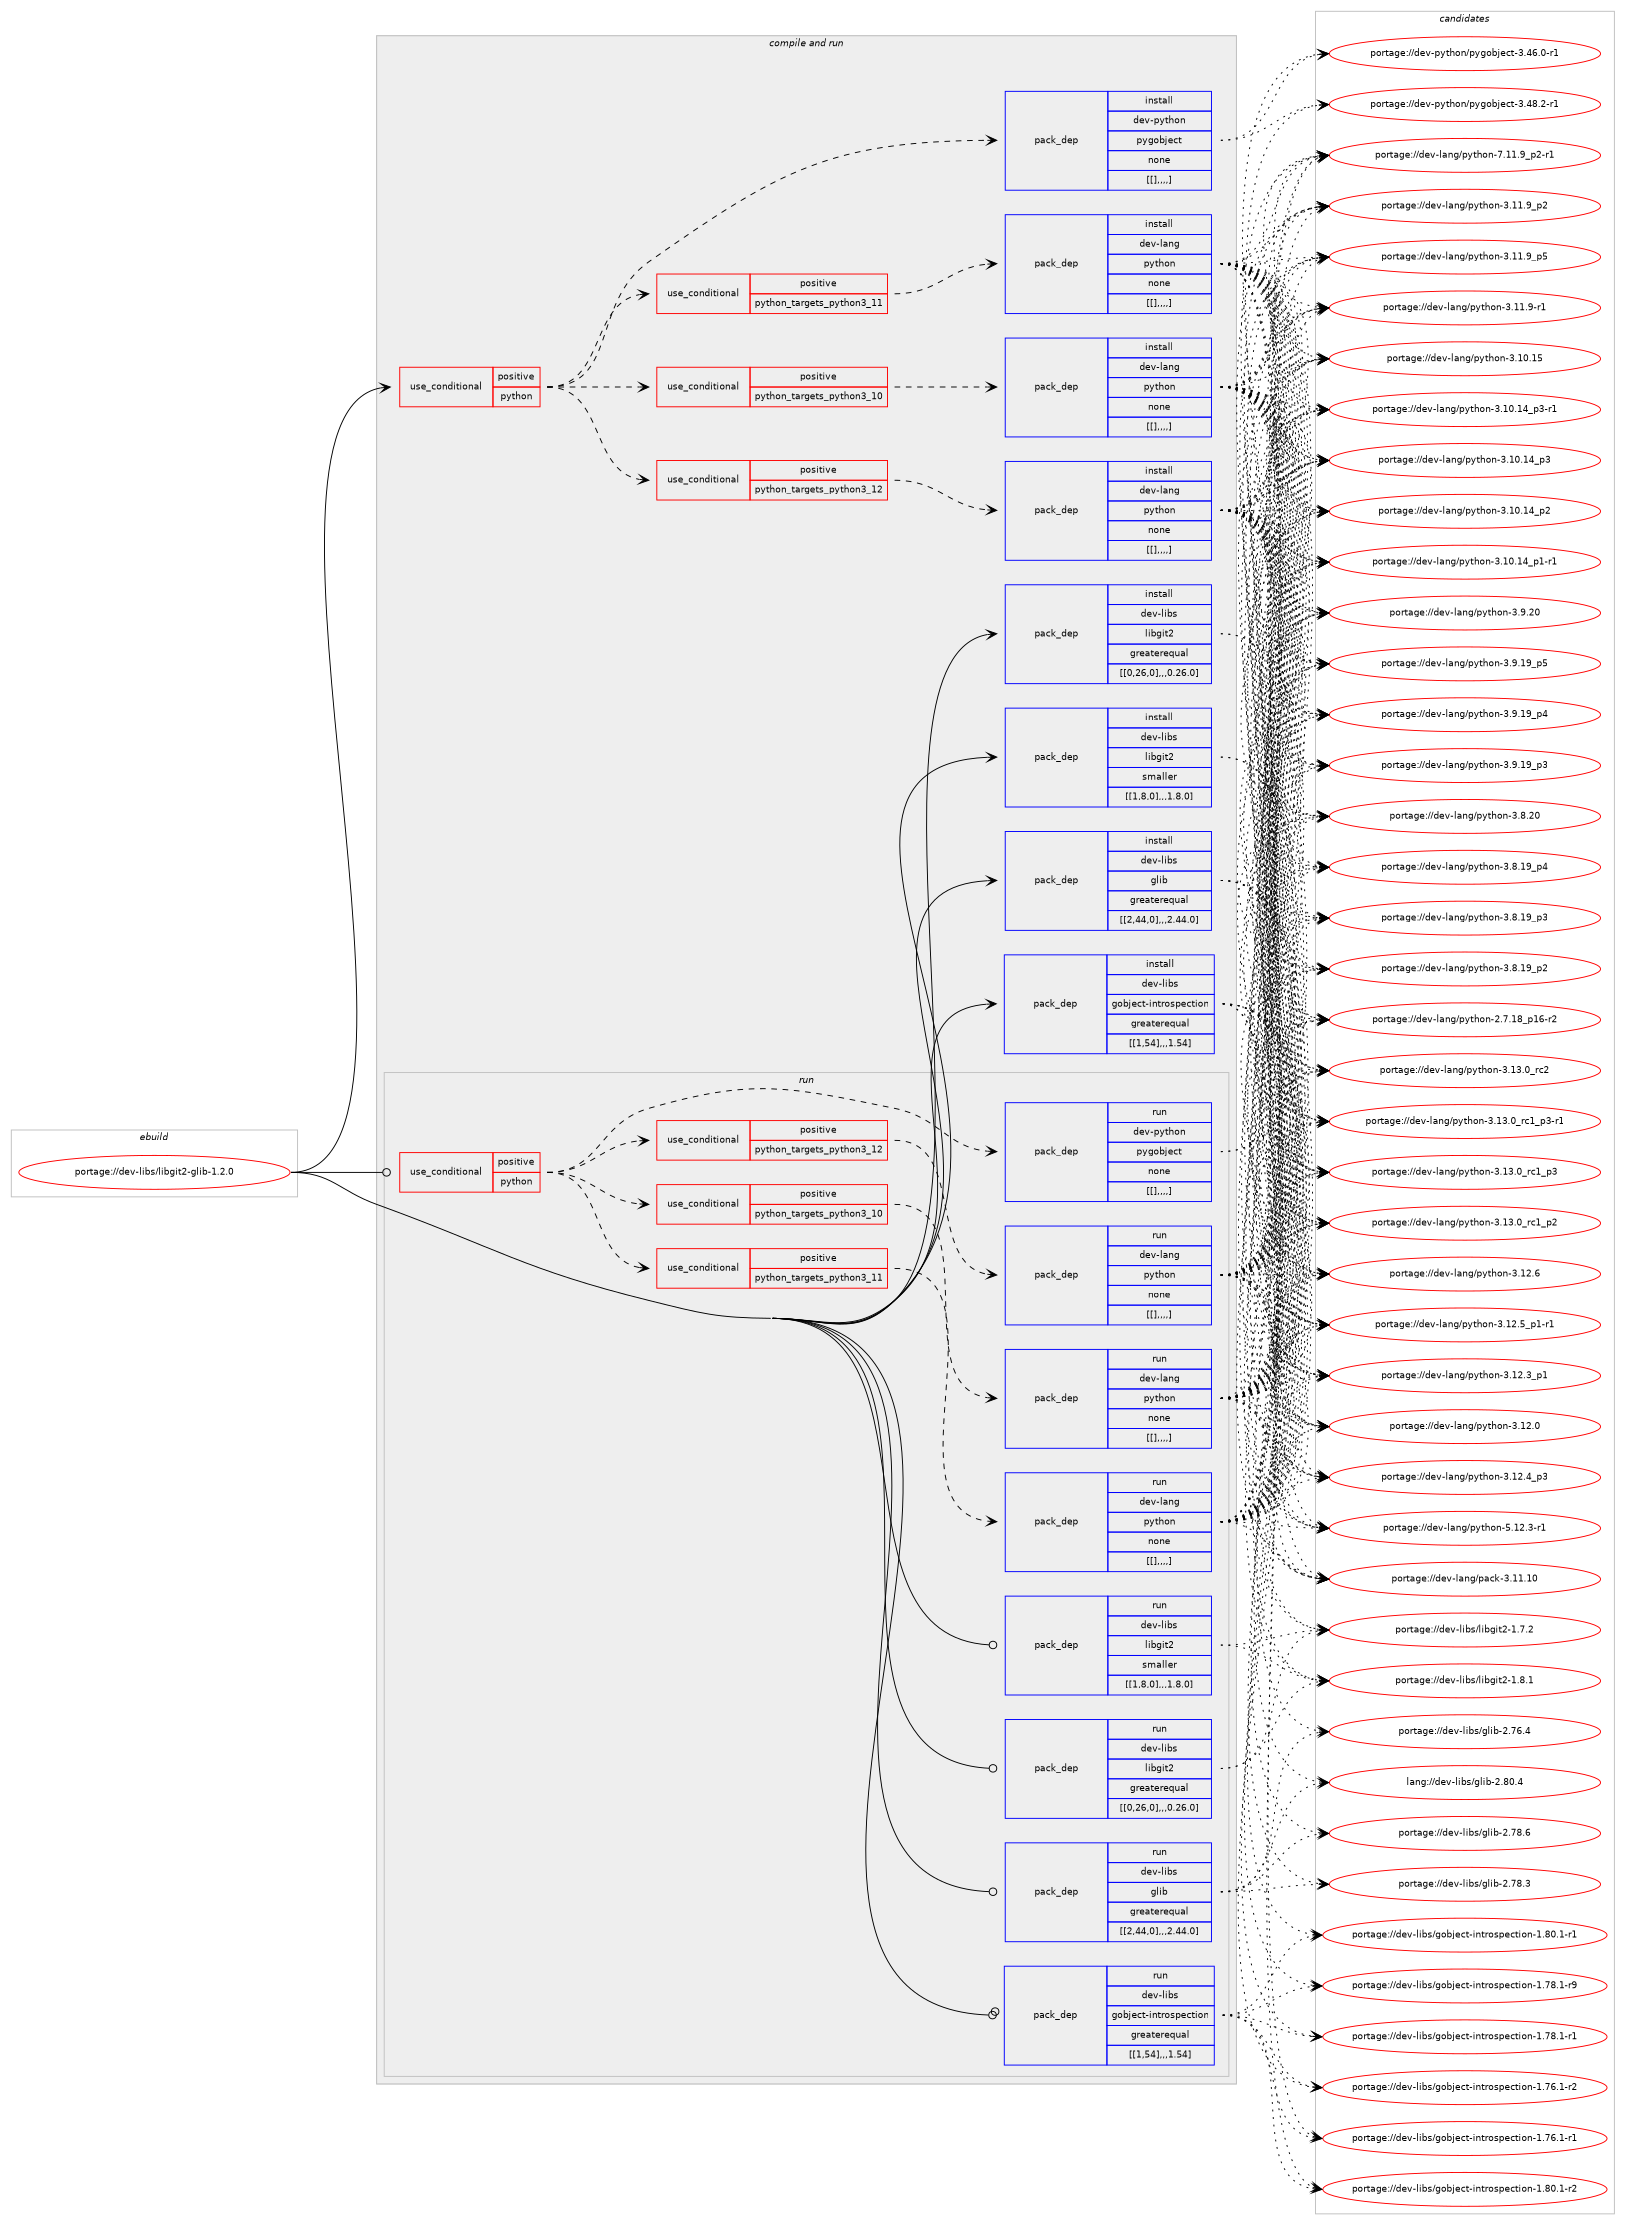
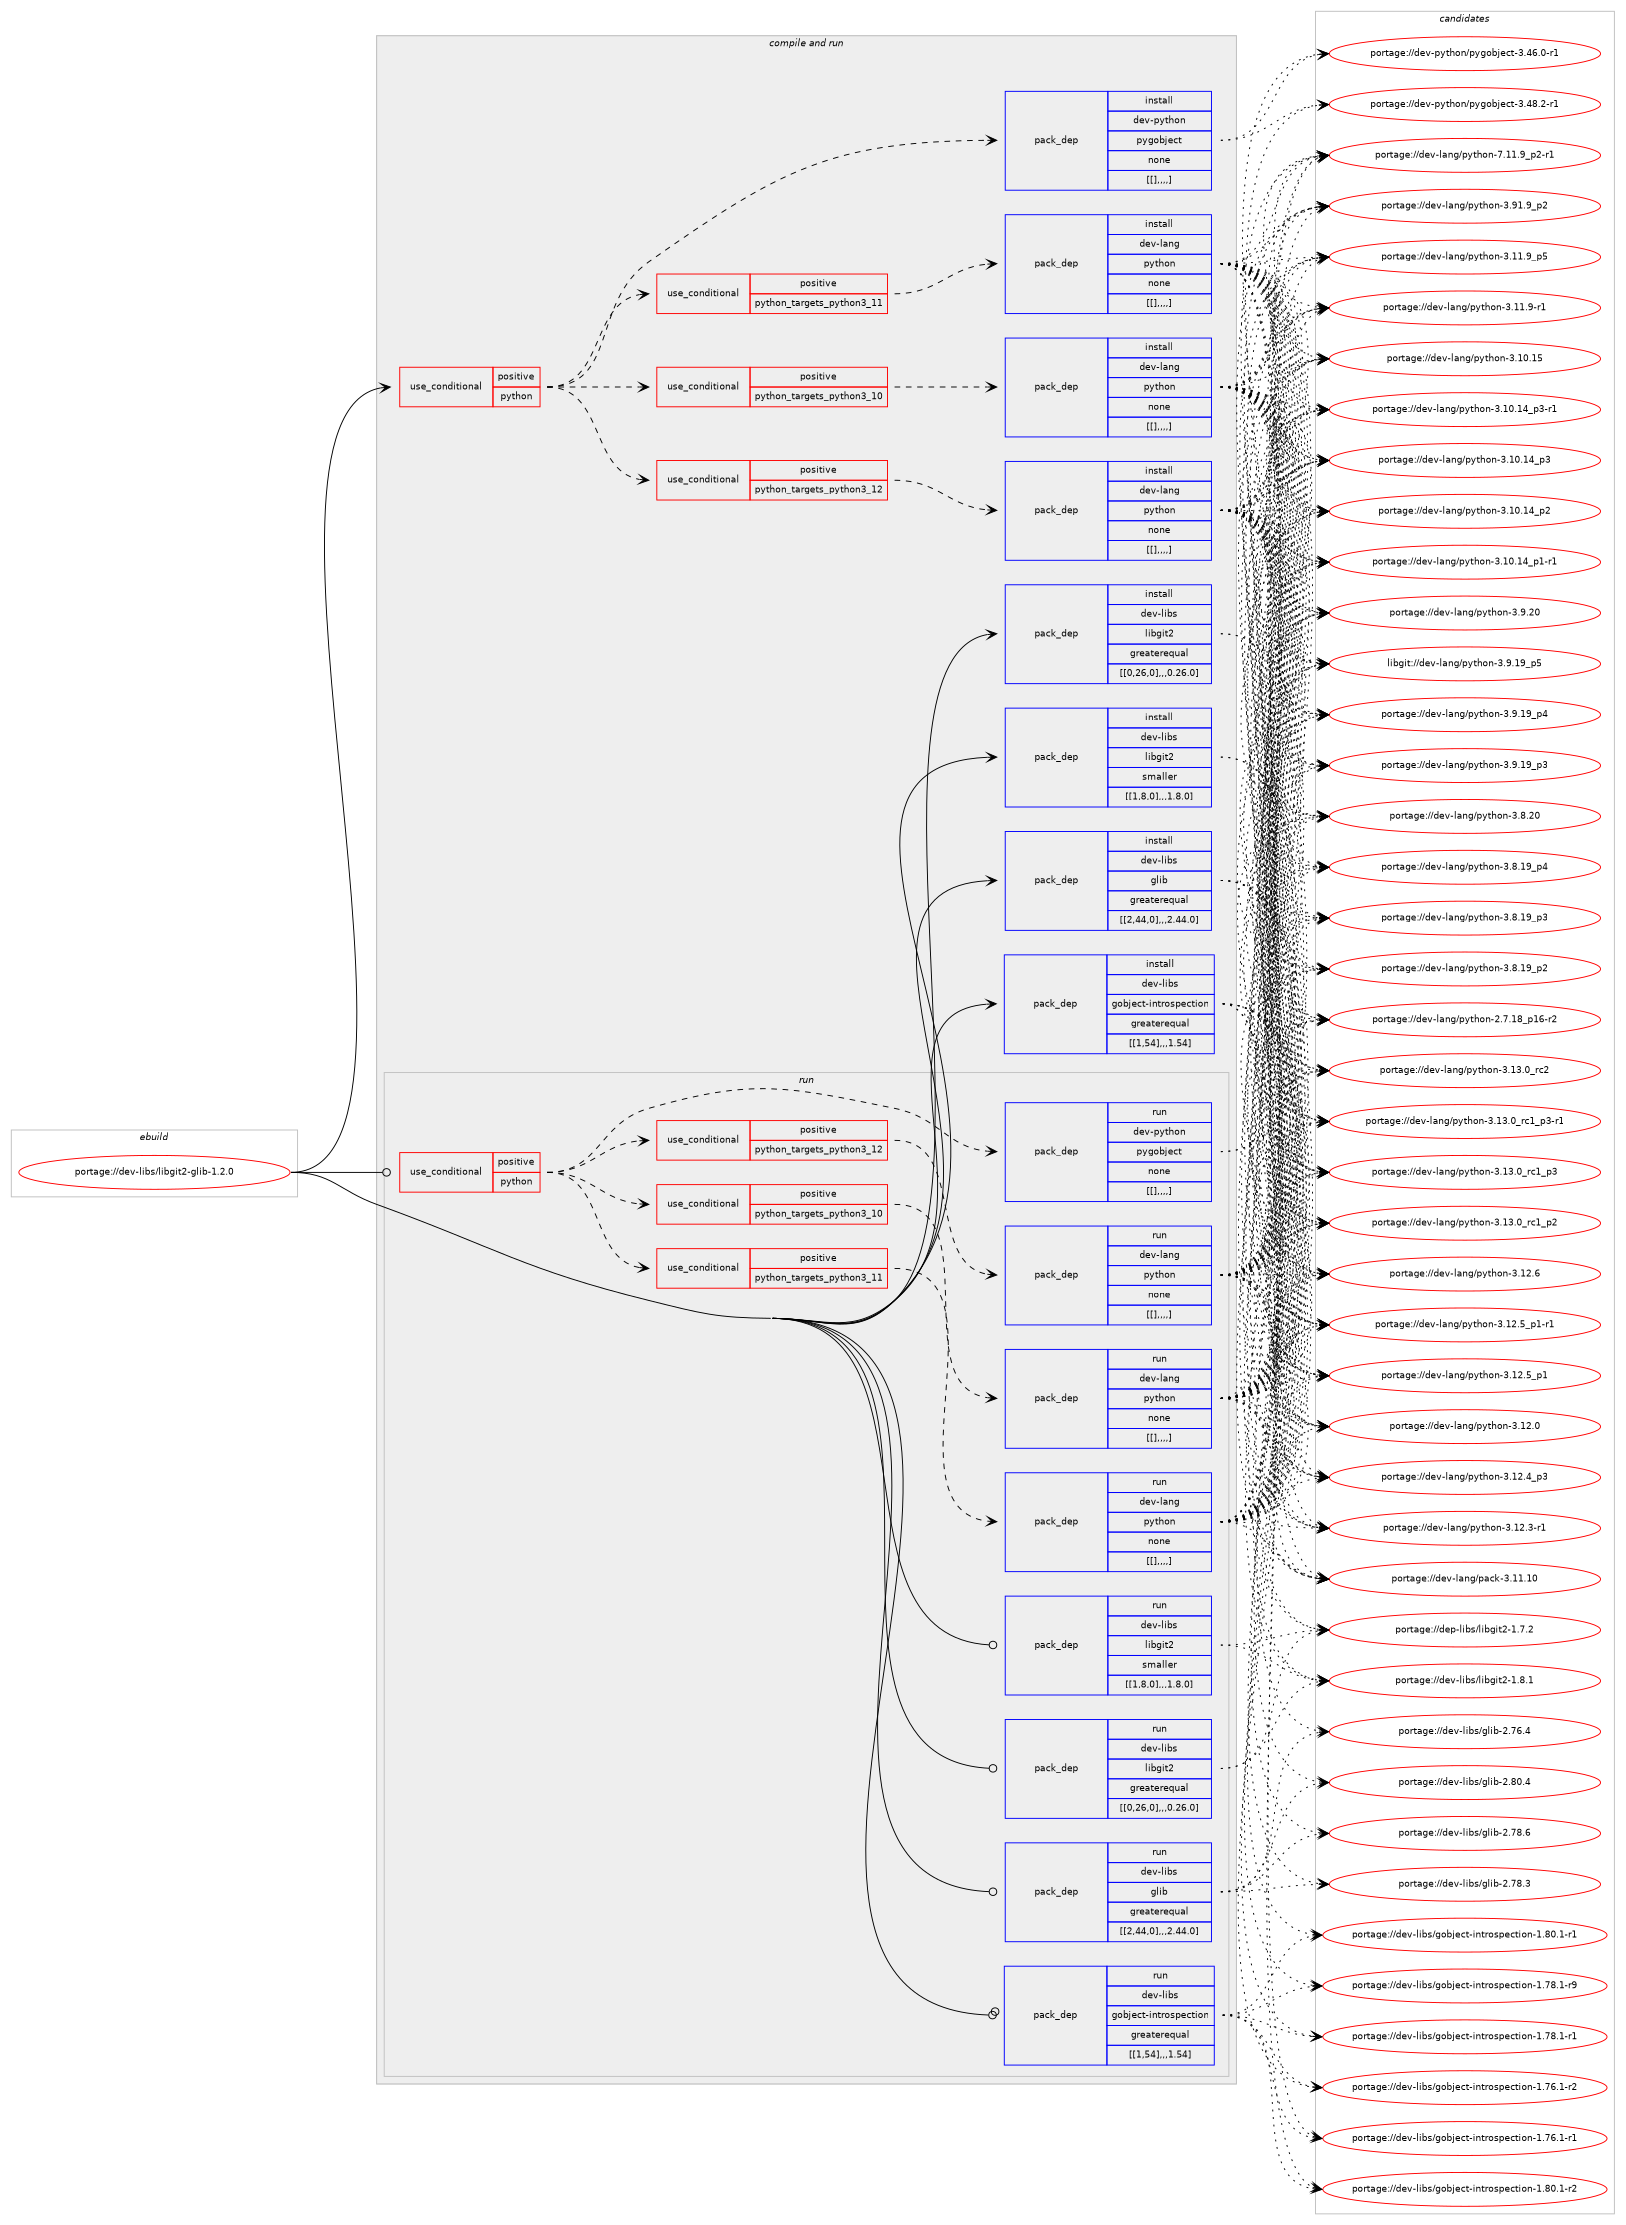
(1465, 206) -> (1465, 206)
(1465, 664) -> (1465, 664)
(1465, 1376) -> (1465, 1376)
(1465, 1528) -> (1465, 1528)
(1465, 1630) -> (1465, 1630)
(1465, 1783) -> (1465, 1783)
